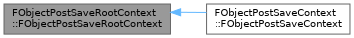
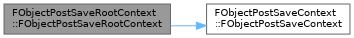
(194, 12) -> (183, 26)
